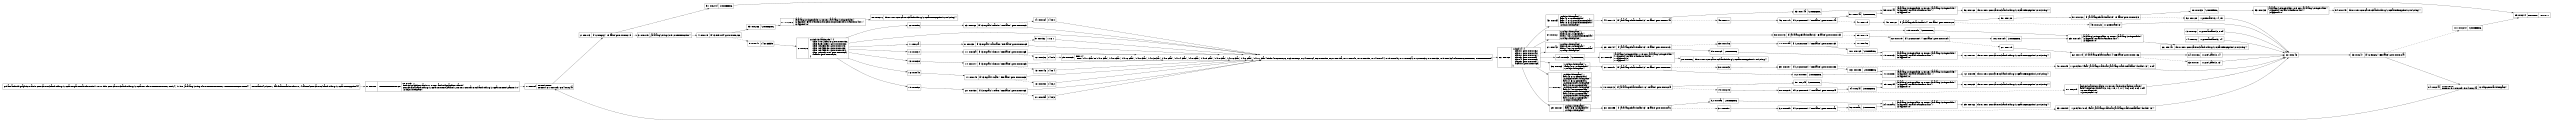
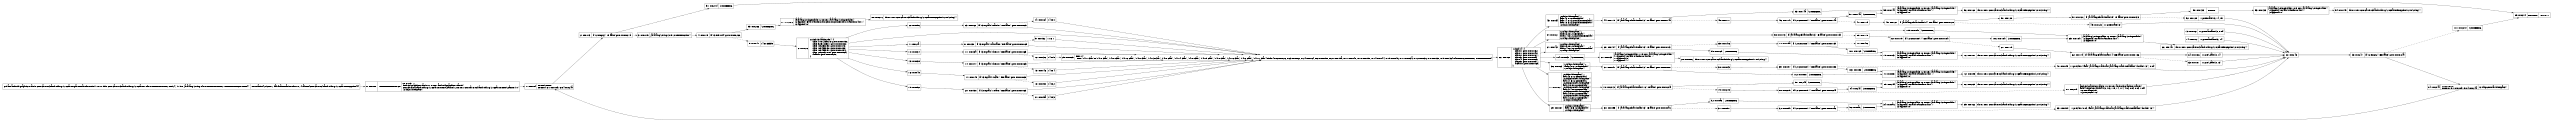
(2211, 10) -> (2211, 10)
